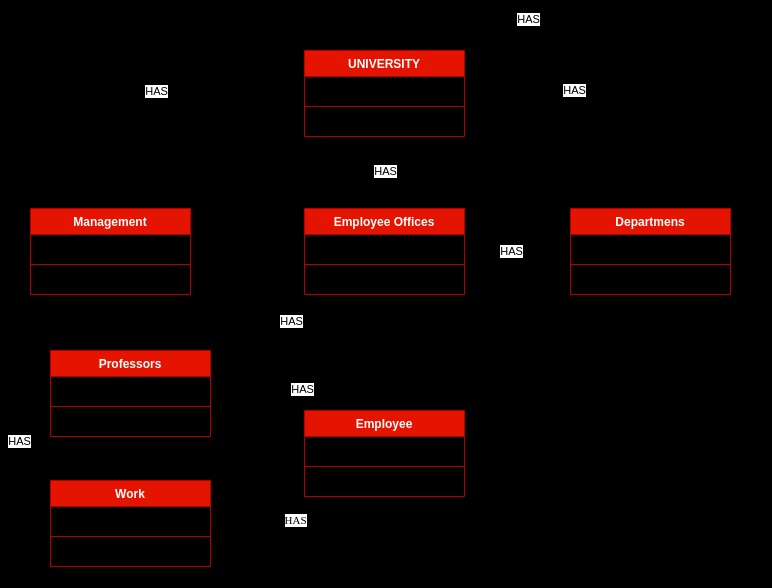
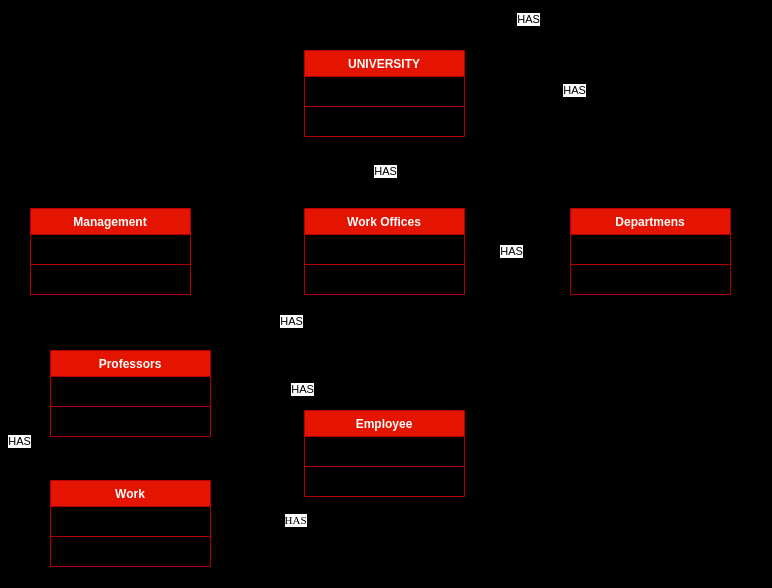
(157, 91) -> none
(385, 223) -> (385, 223)
